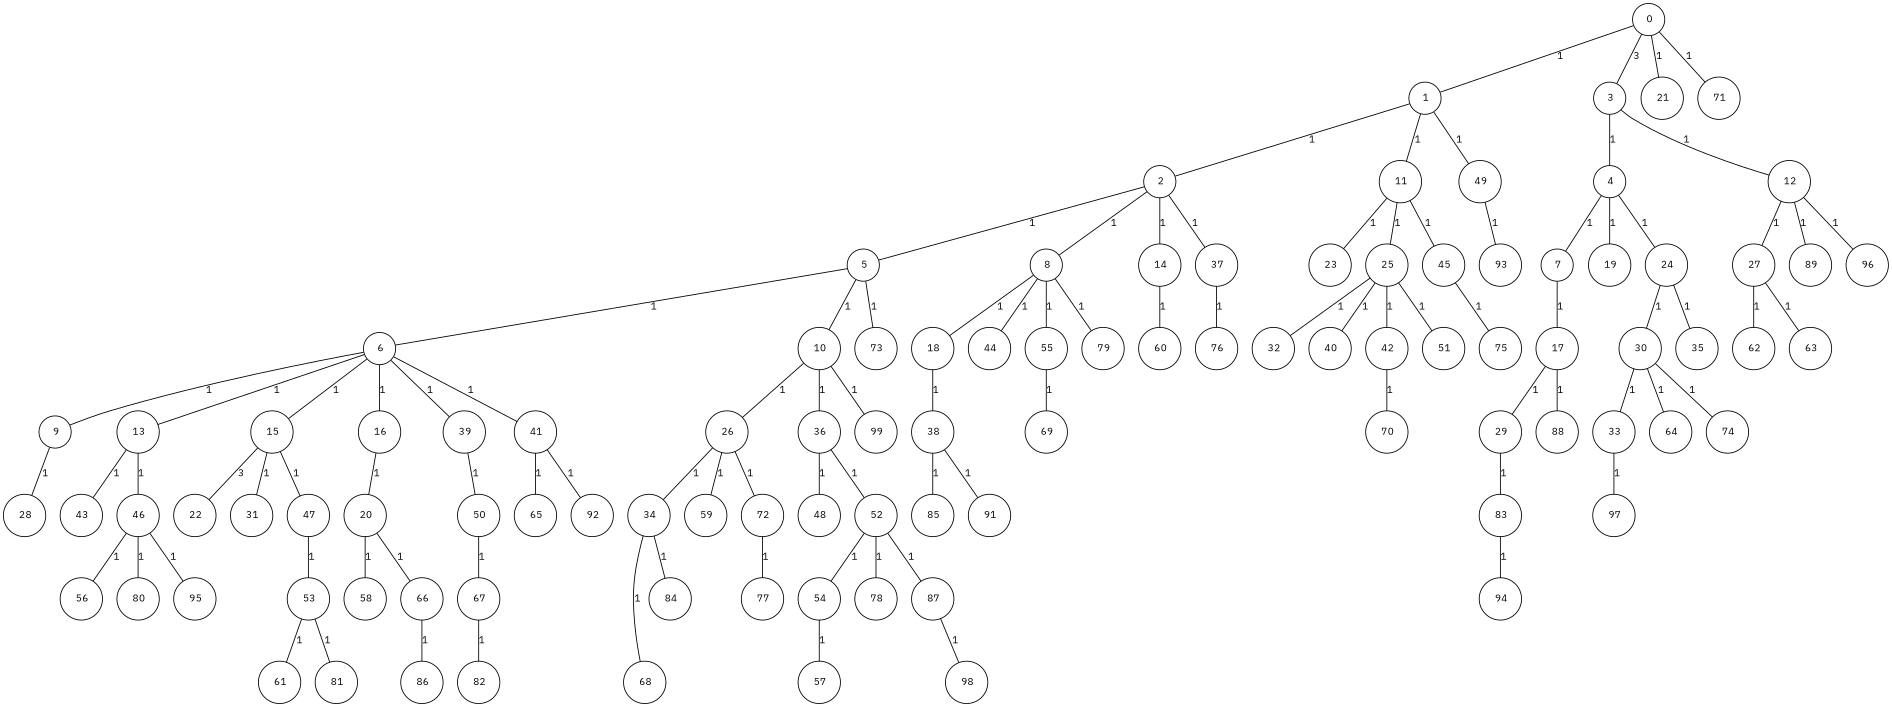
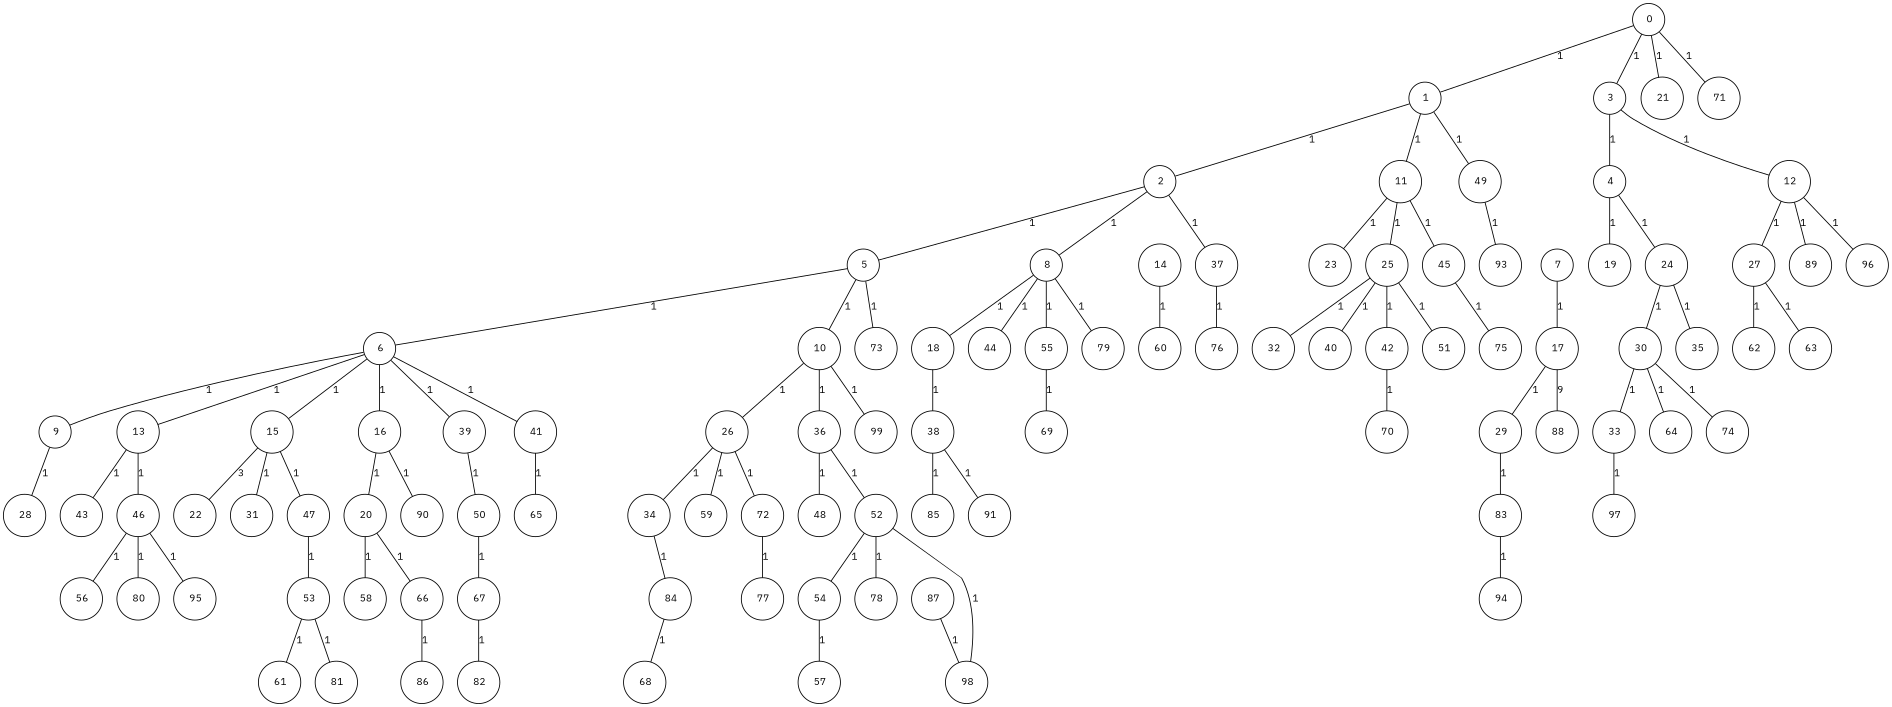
(1637, 56) -> (1637, 56)
(1160, 221) -> none
(1583, 223) -> none
(1561, 390) -> (1561, 390)
none -> (422, 515)
(592, 515) -> none
(904, 557) -> (962, 578)
(634, 598) -> (657, 641)
